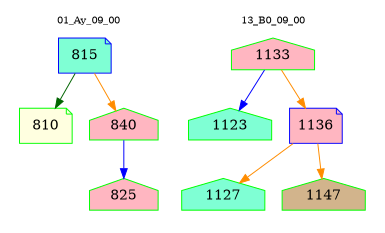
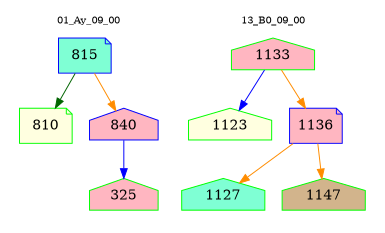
(124, 126) -> (124, 126)
(230, 126) -> (230, 126)
(124, 196) -> (124, 196)
